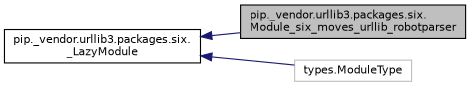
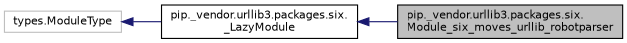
(253, 61) -> (147, 22)
